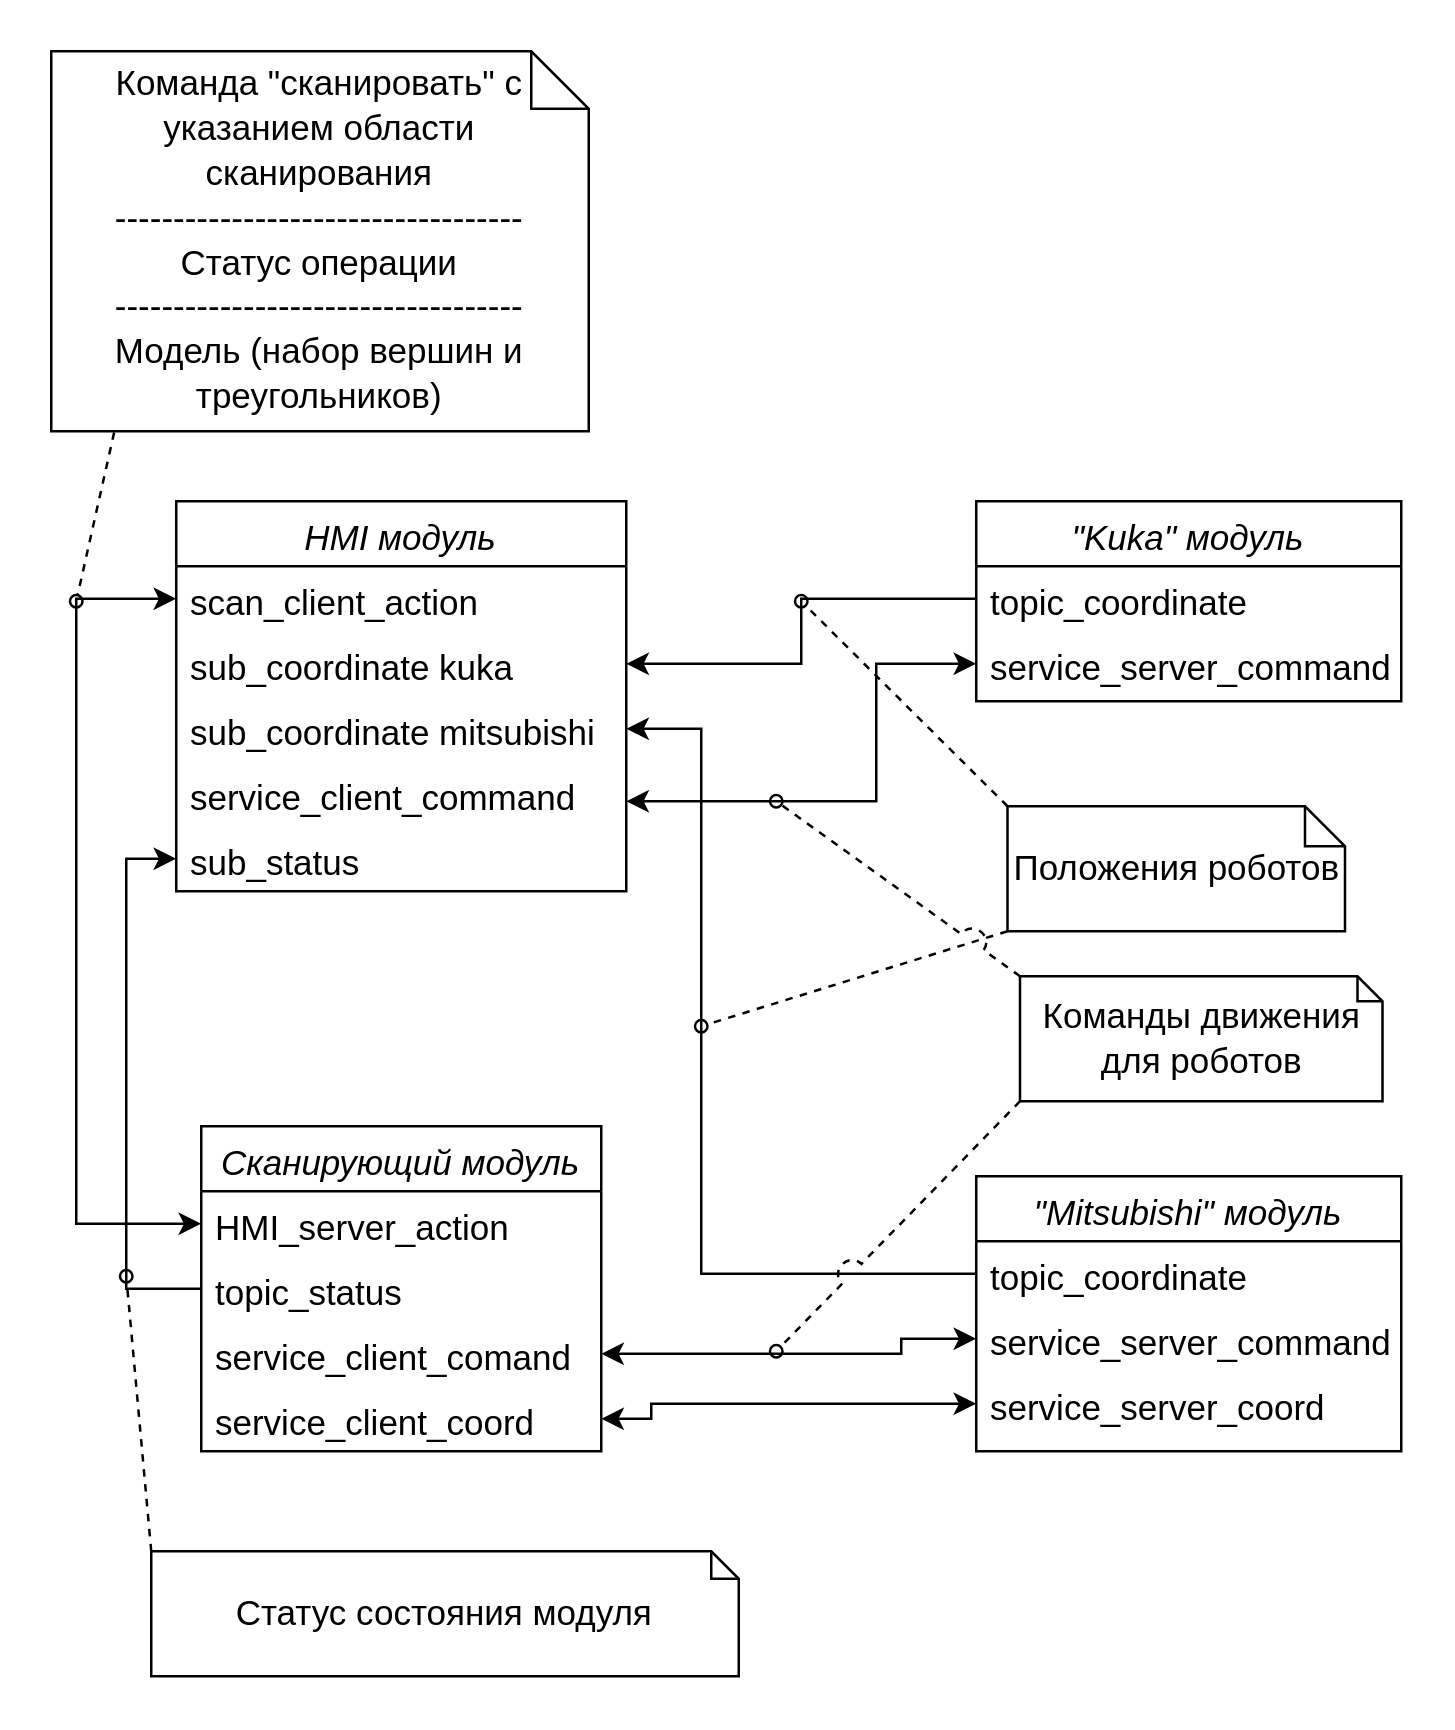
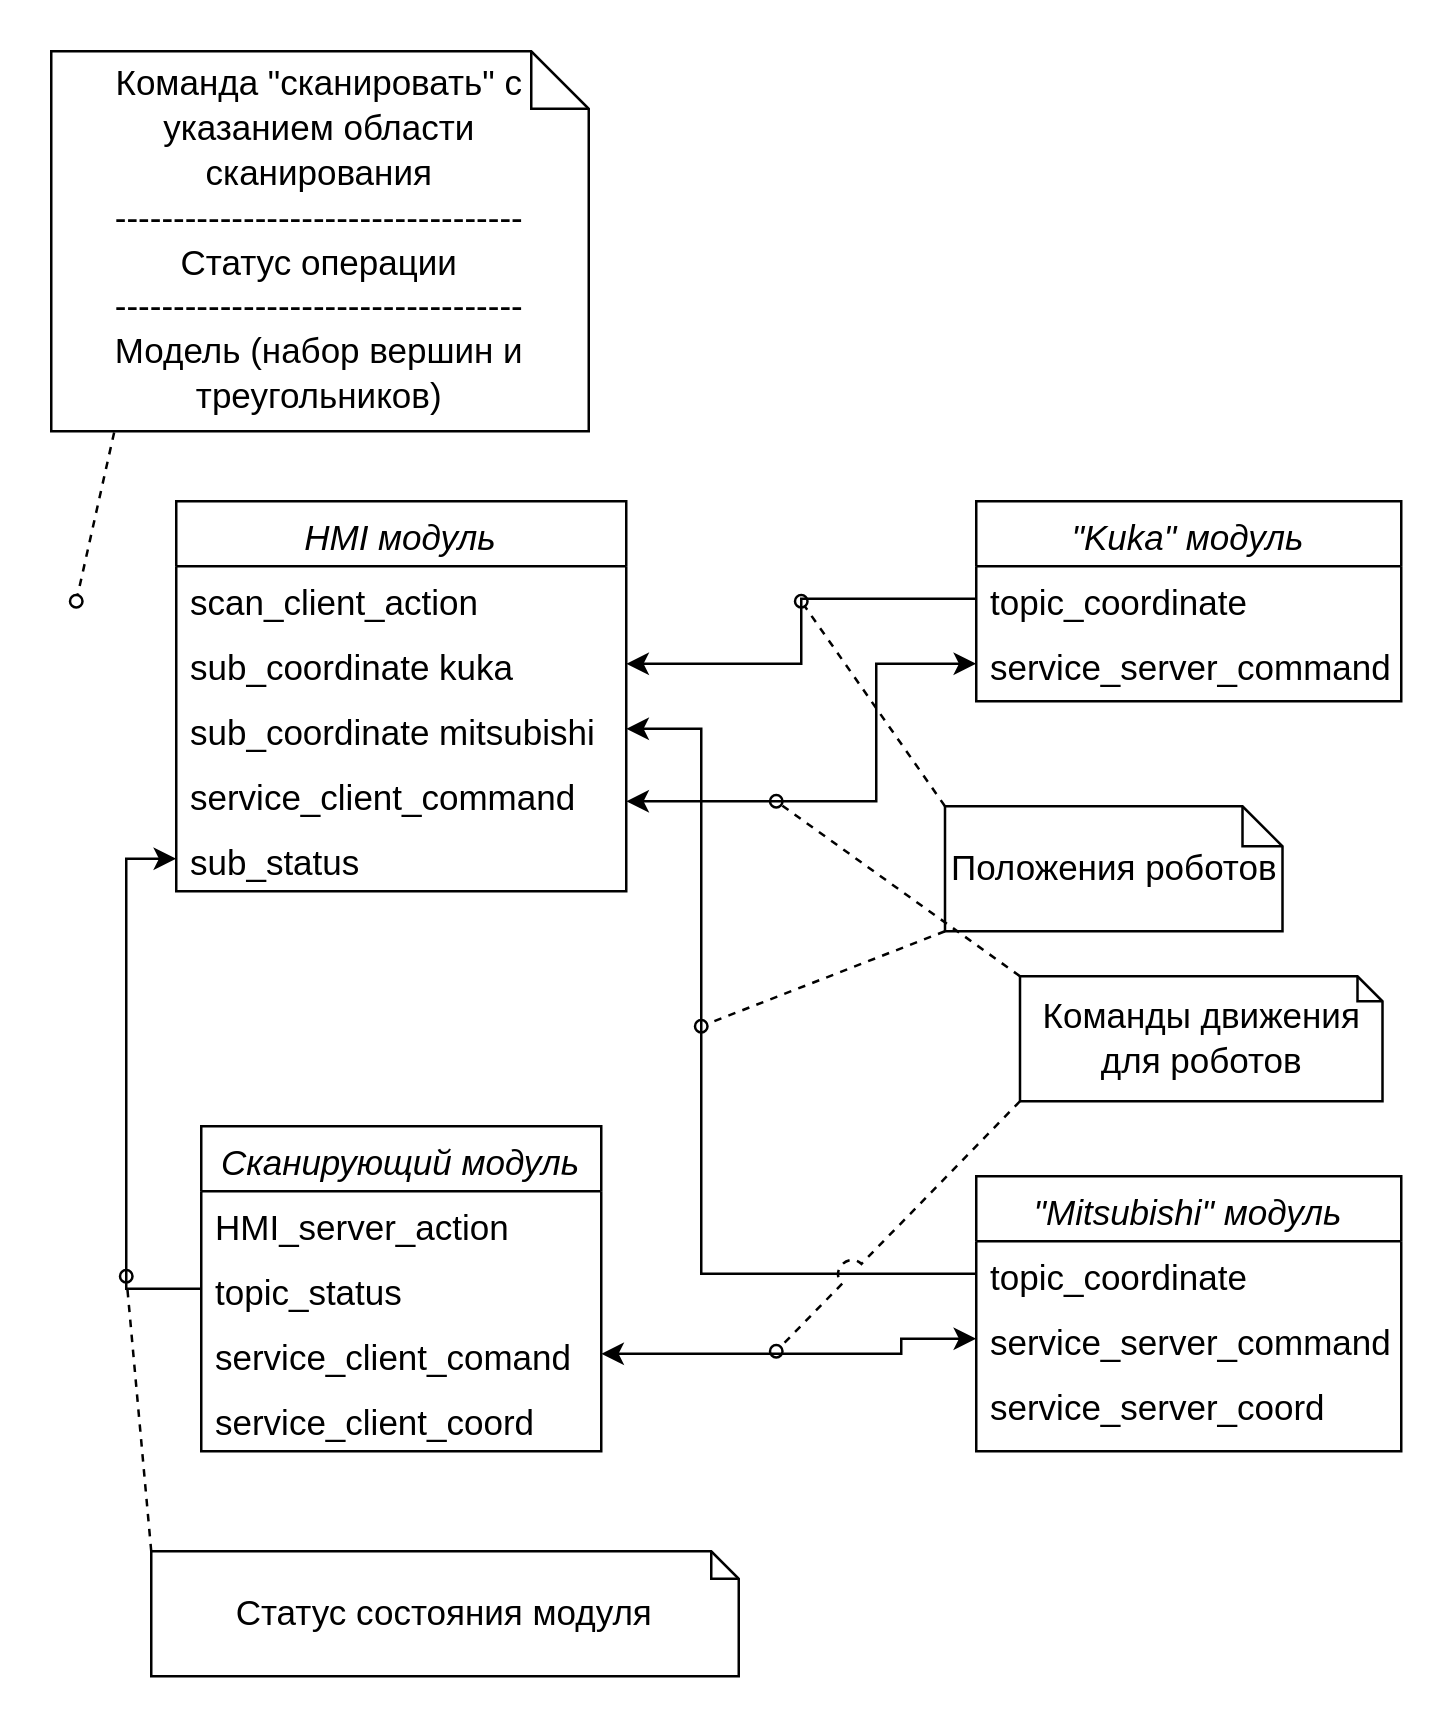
(1176, 869) -> (1114, 869)
(76, 892) -> none
(781, 1404) -> none
